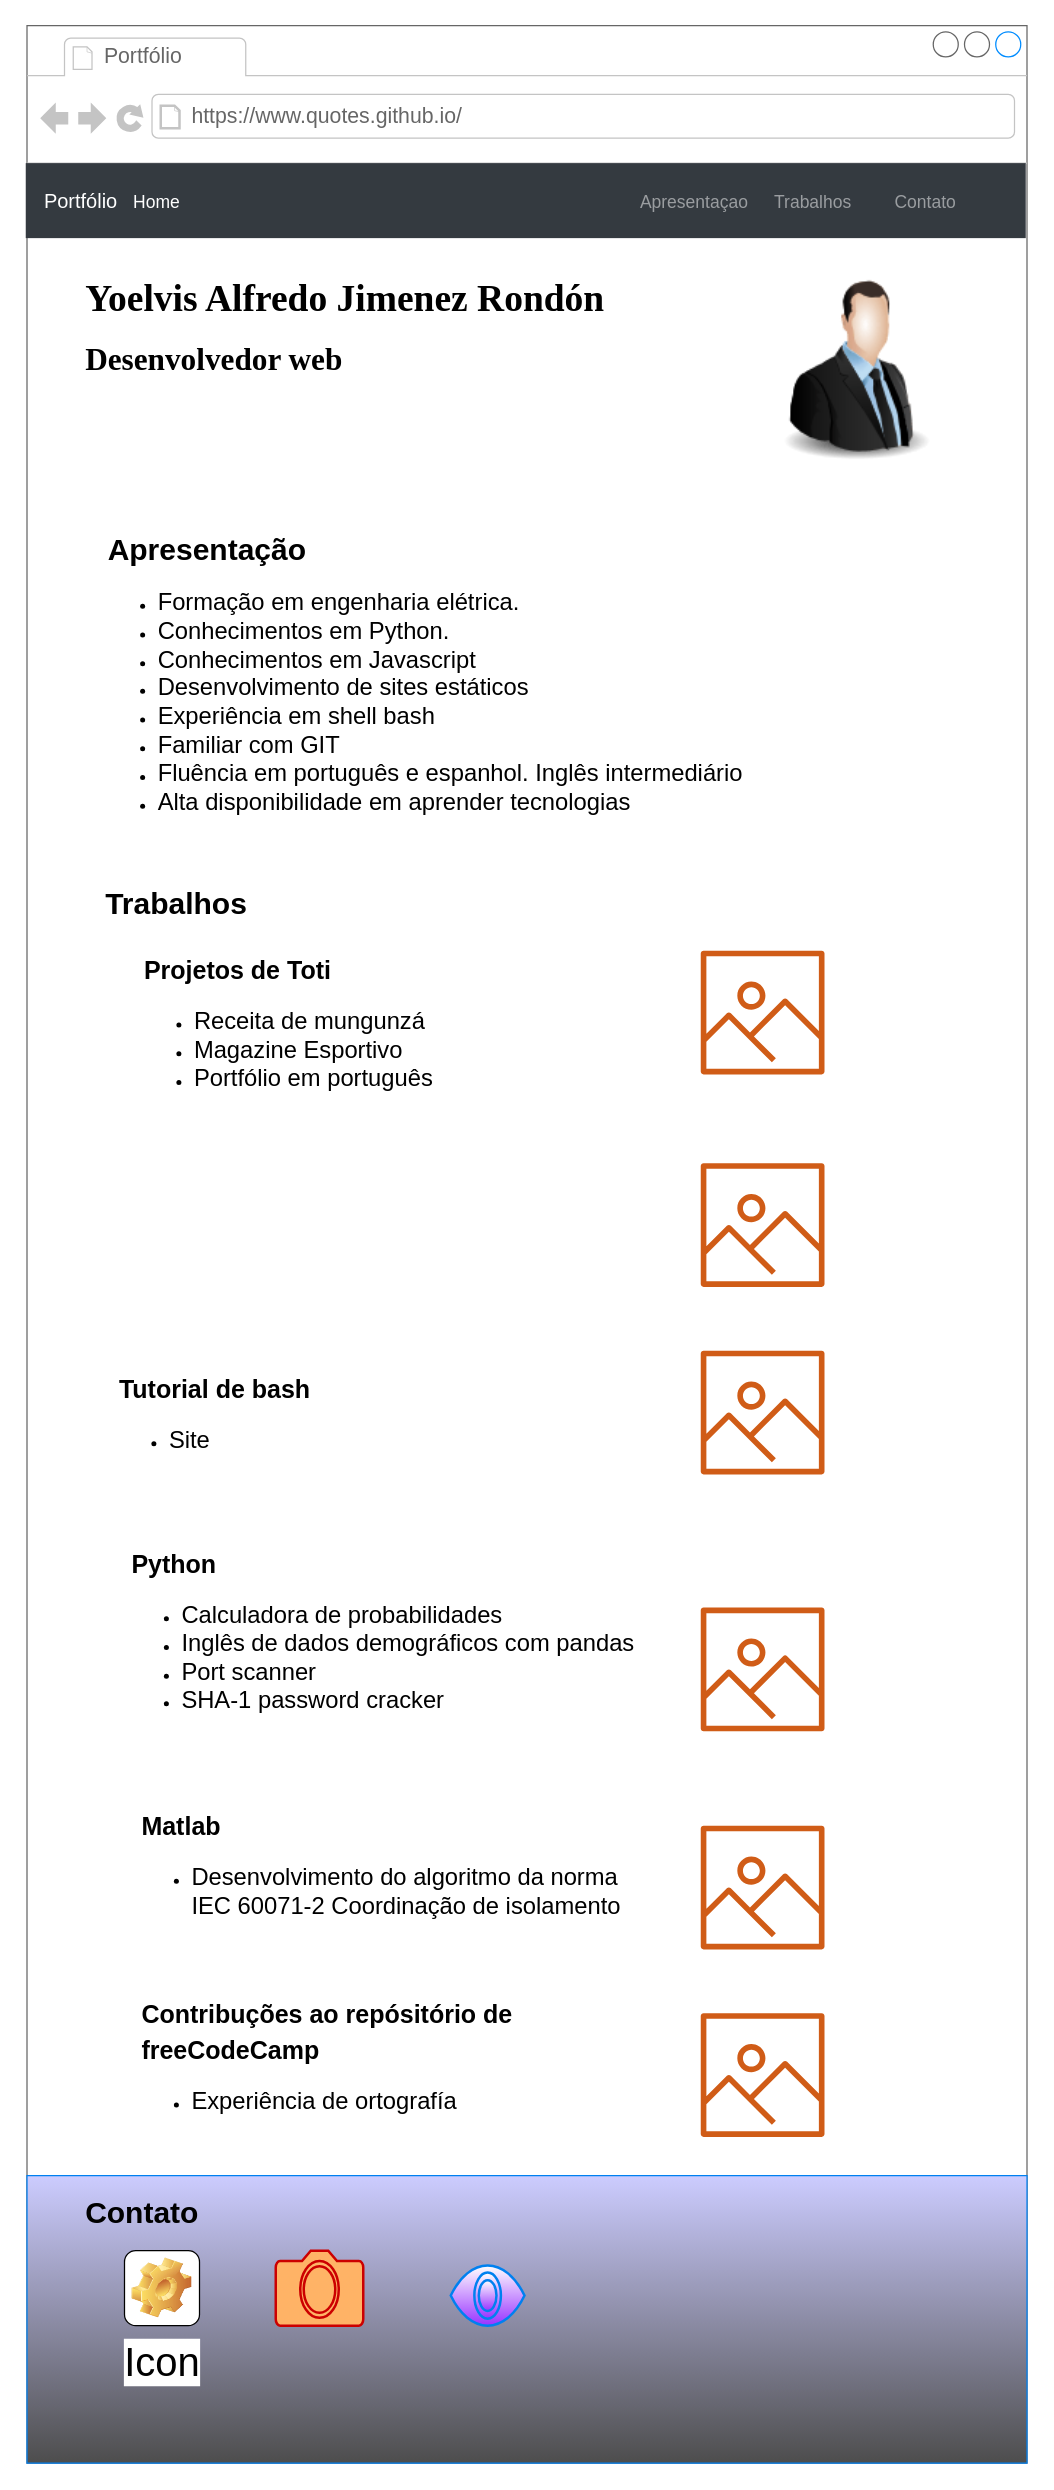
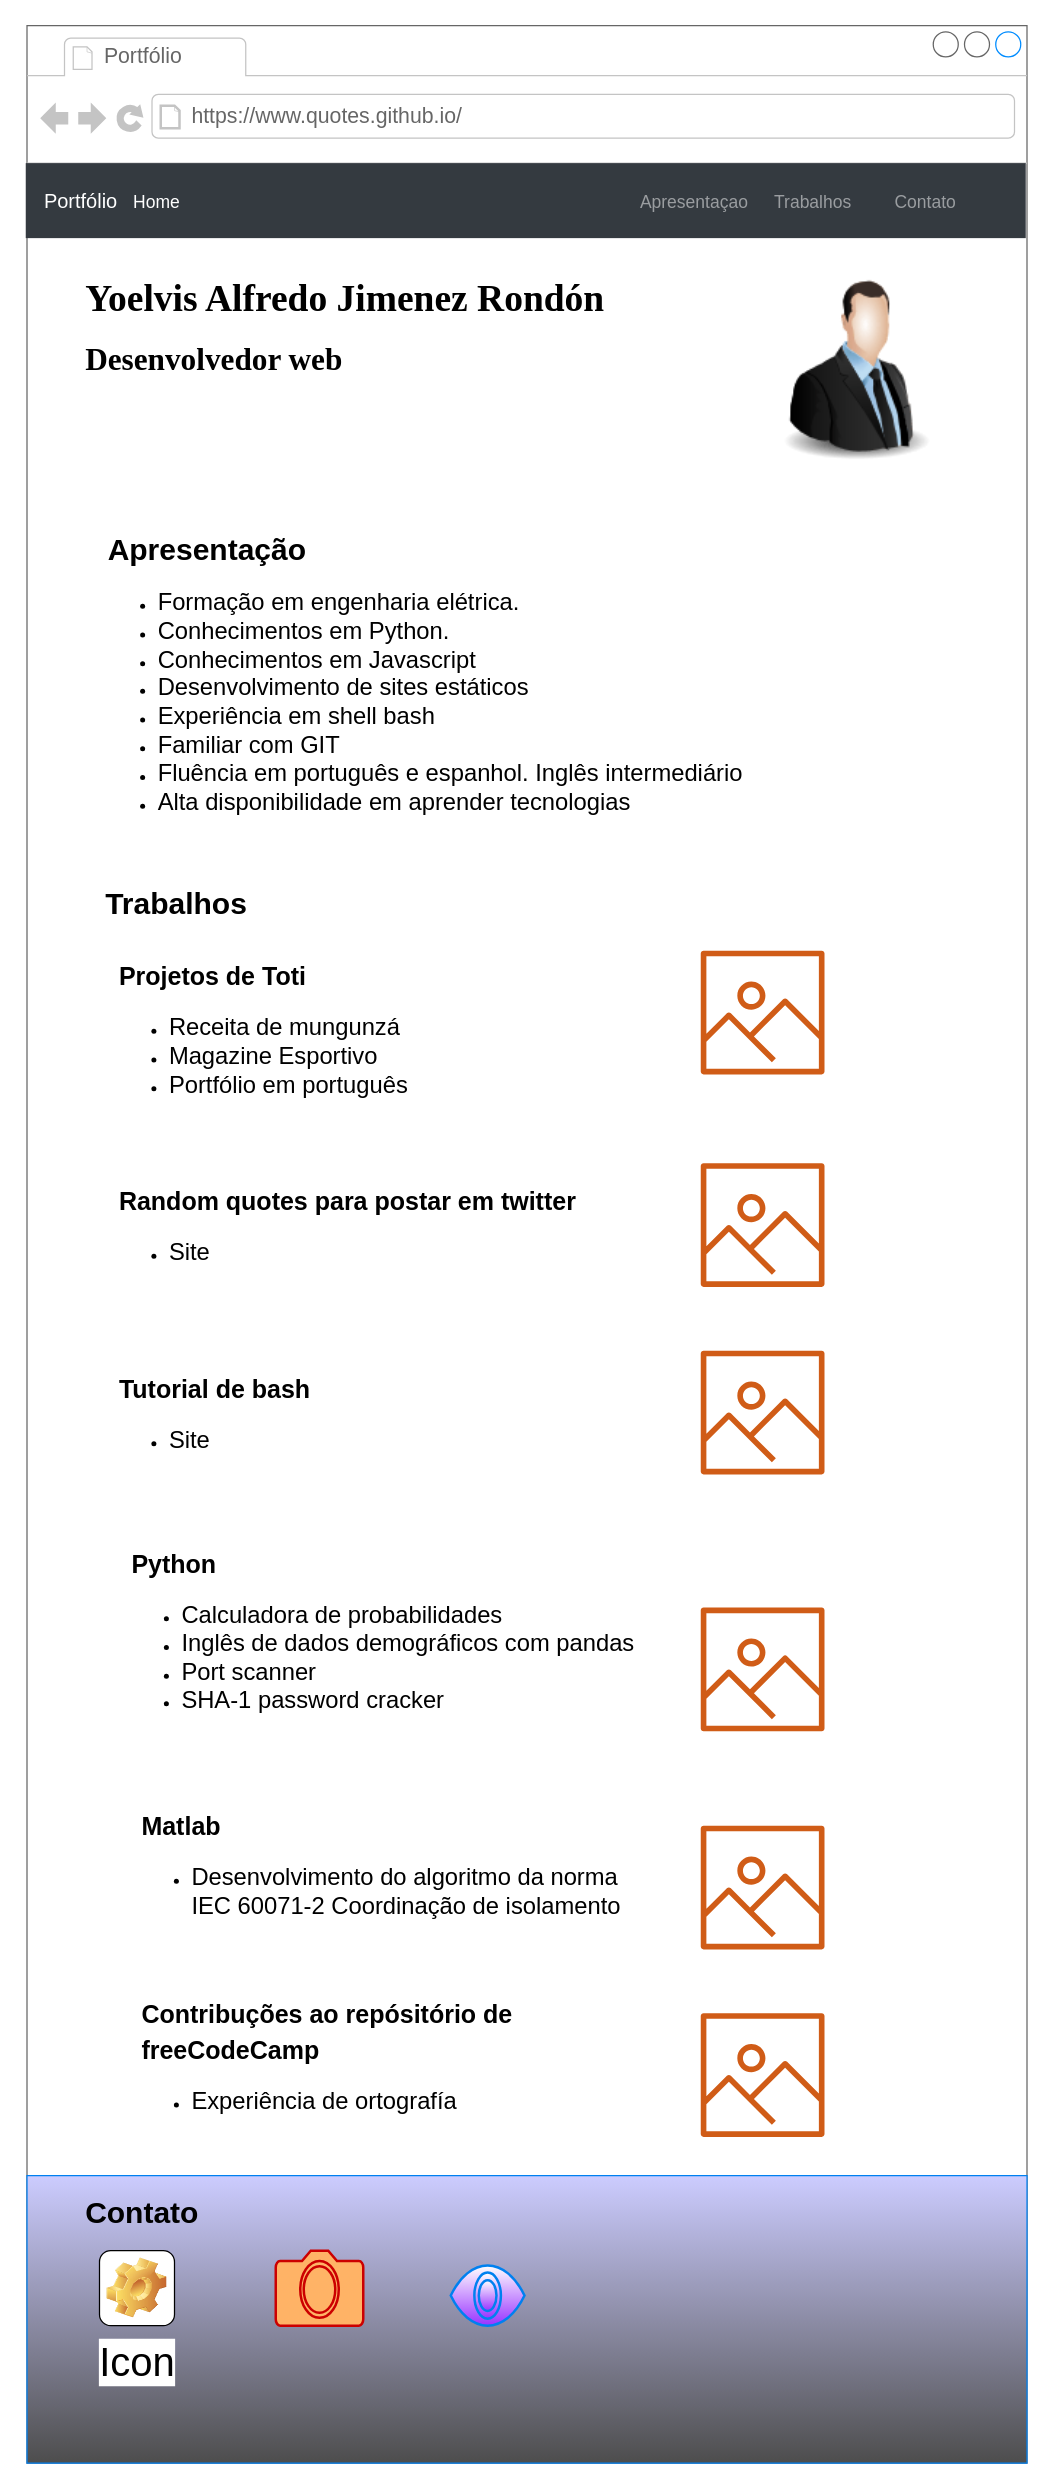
(401, 1038) -> (376, 1044)
none -> (376, 1238)
(162, 2288) -> (137, 2288)
